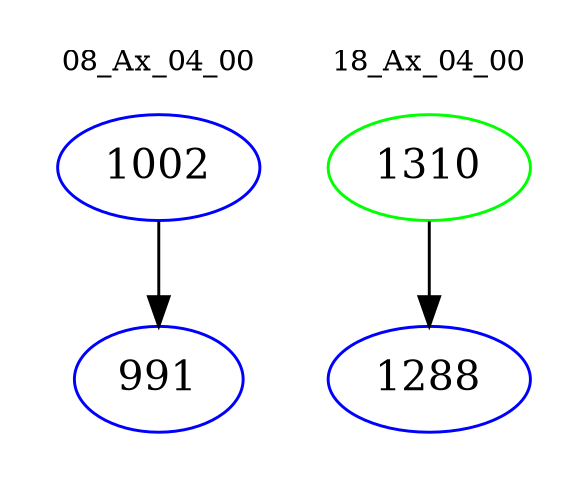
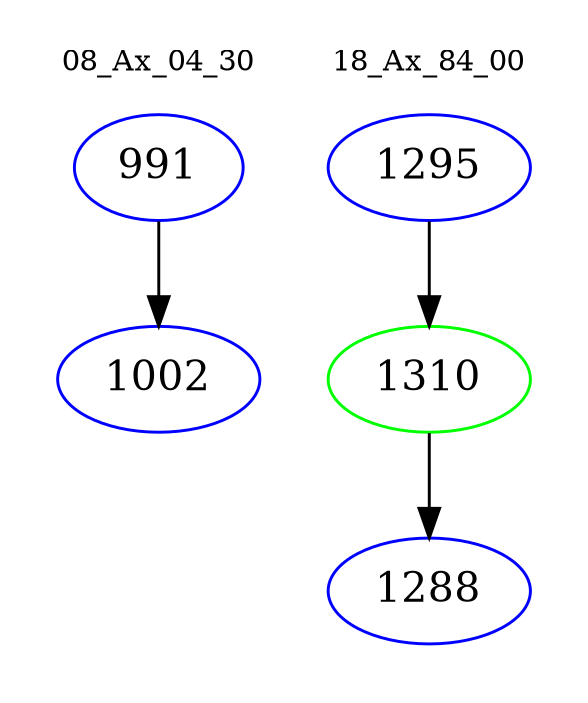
(159, 63) -> (159, 63)
(429, 63) -> (429, 63)
none -> (429, 168)
(159, 259) -> (159, 259)
